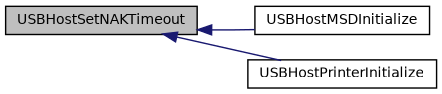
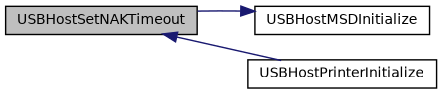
(233, 30) -> (219, 11)
